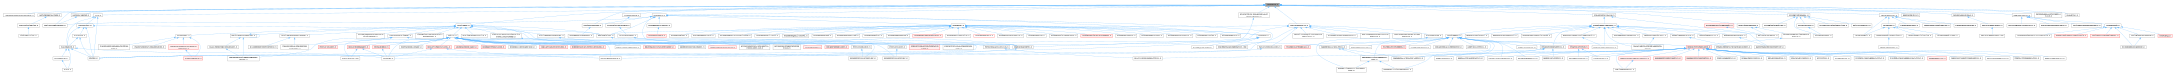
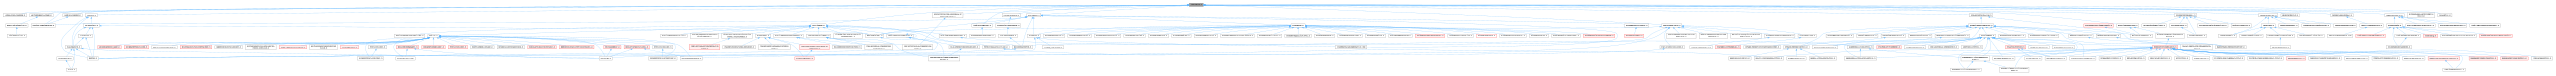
(19, 15) -> (15, 15)
(98, 15) -> (91, 15)
none -> (410, 36)
none -> (1701, 47)
